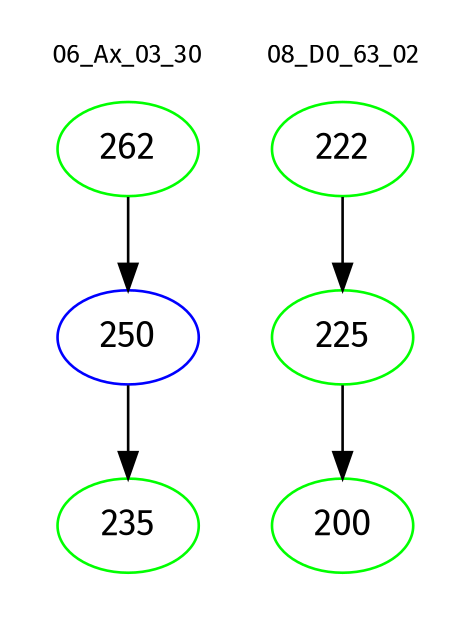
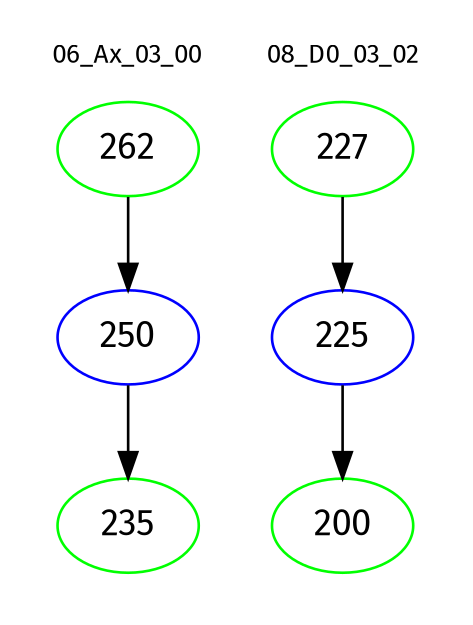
(128, 56) -> (128, 56)
(344, 56) -> (344, 56)
(343, 149) -> (343, 149)
(343, 337) -> (343, 337)
